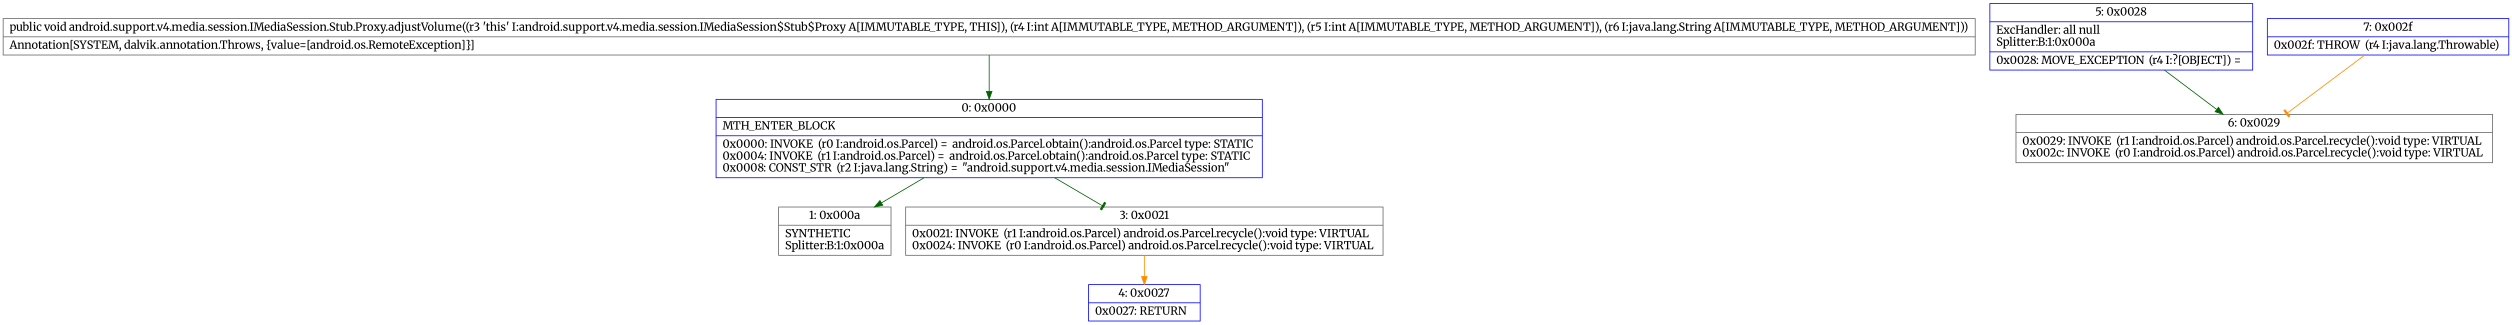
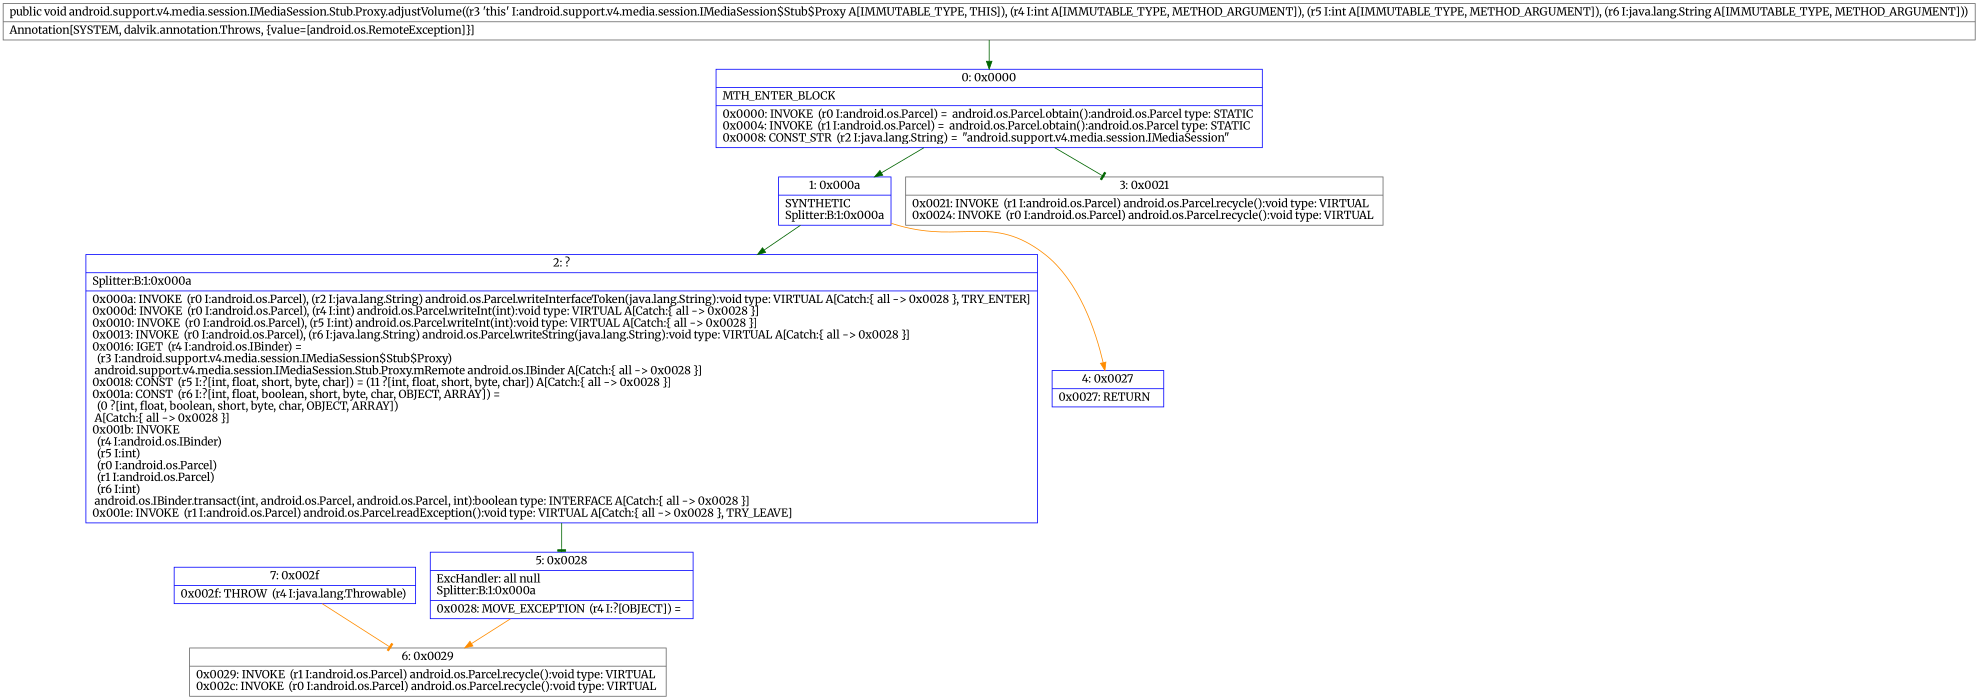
(2191, 90) -> (491, 631)
(835, 231) -> (835, 201)
(1144, 266) -> (1030, 245)
none -> (562, 389)
